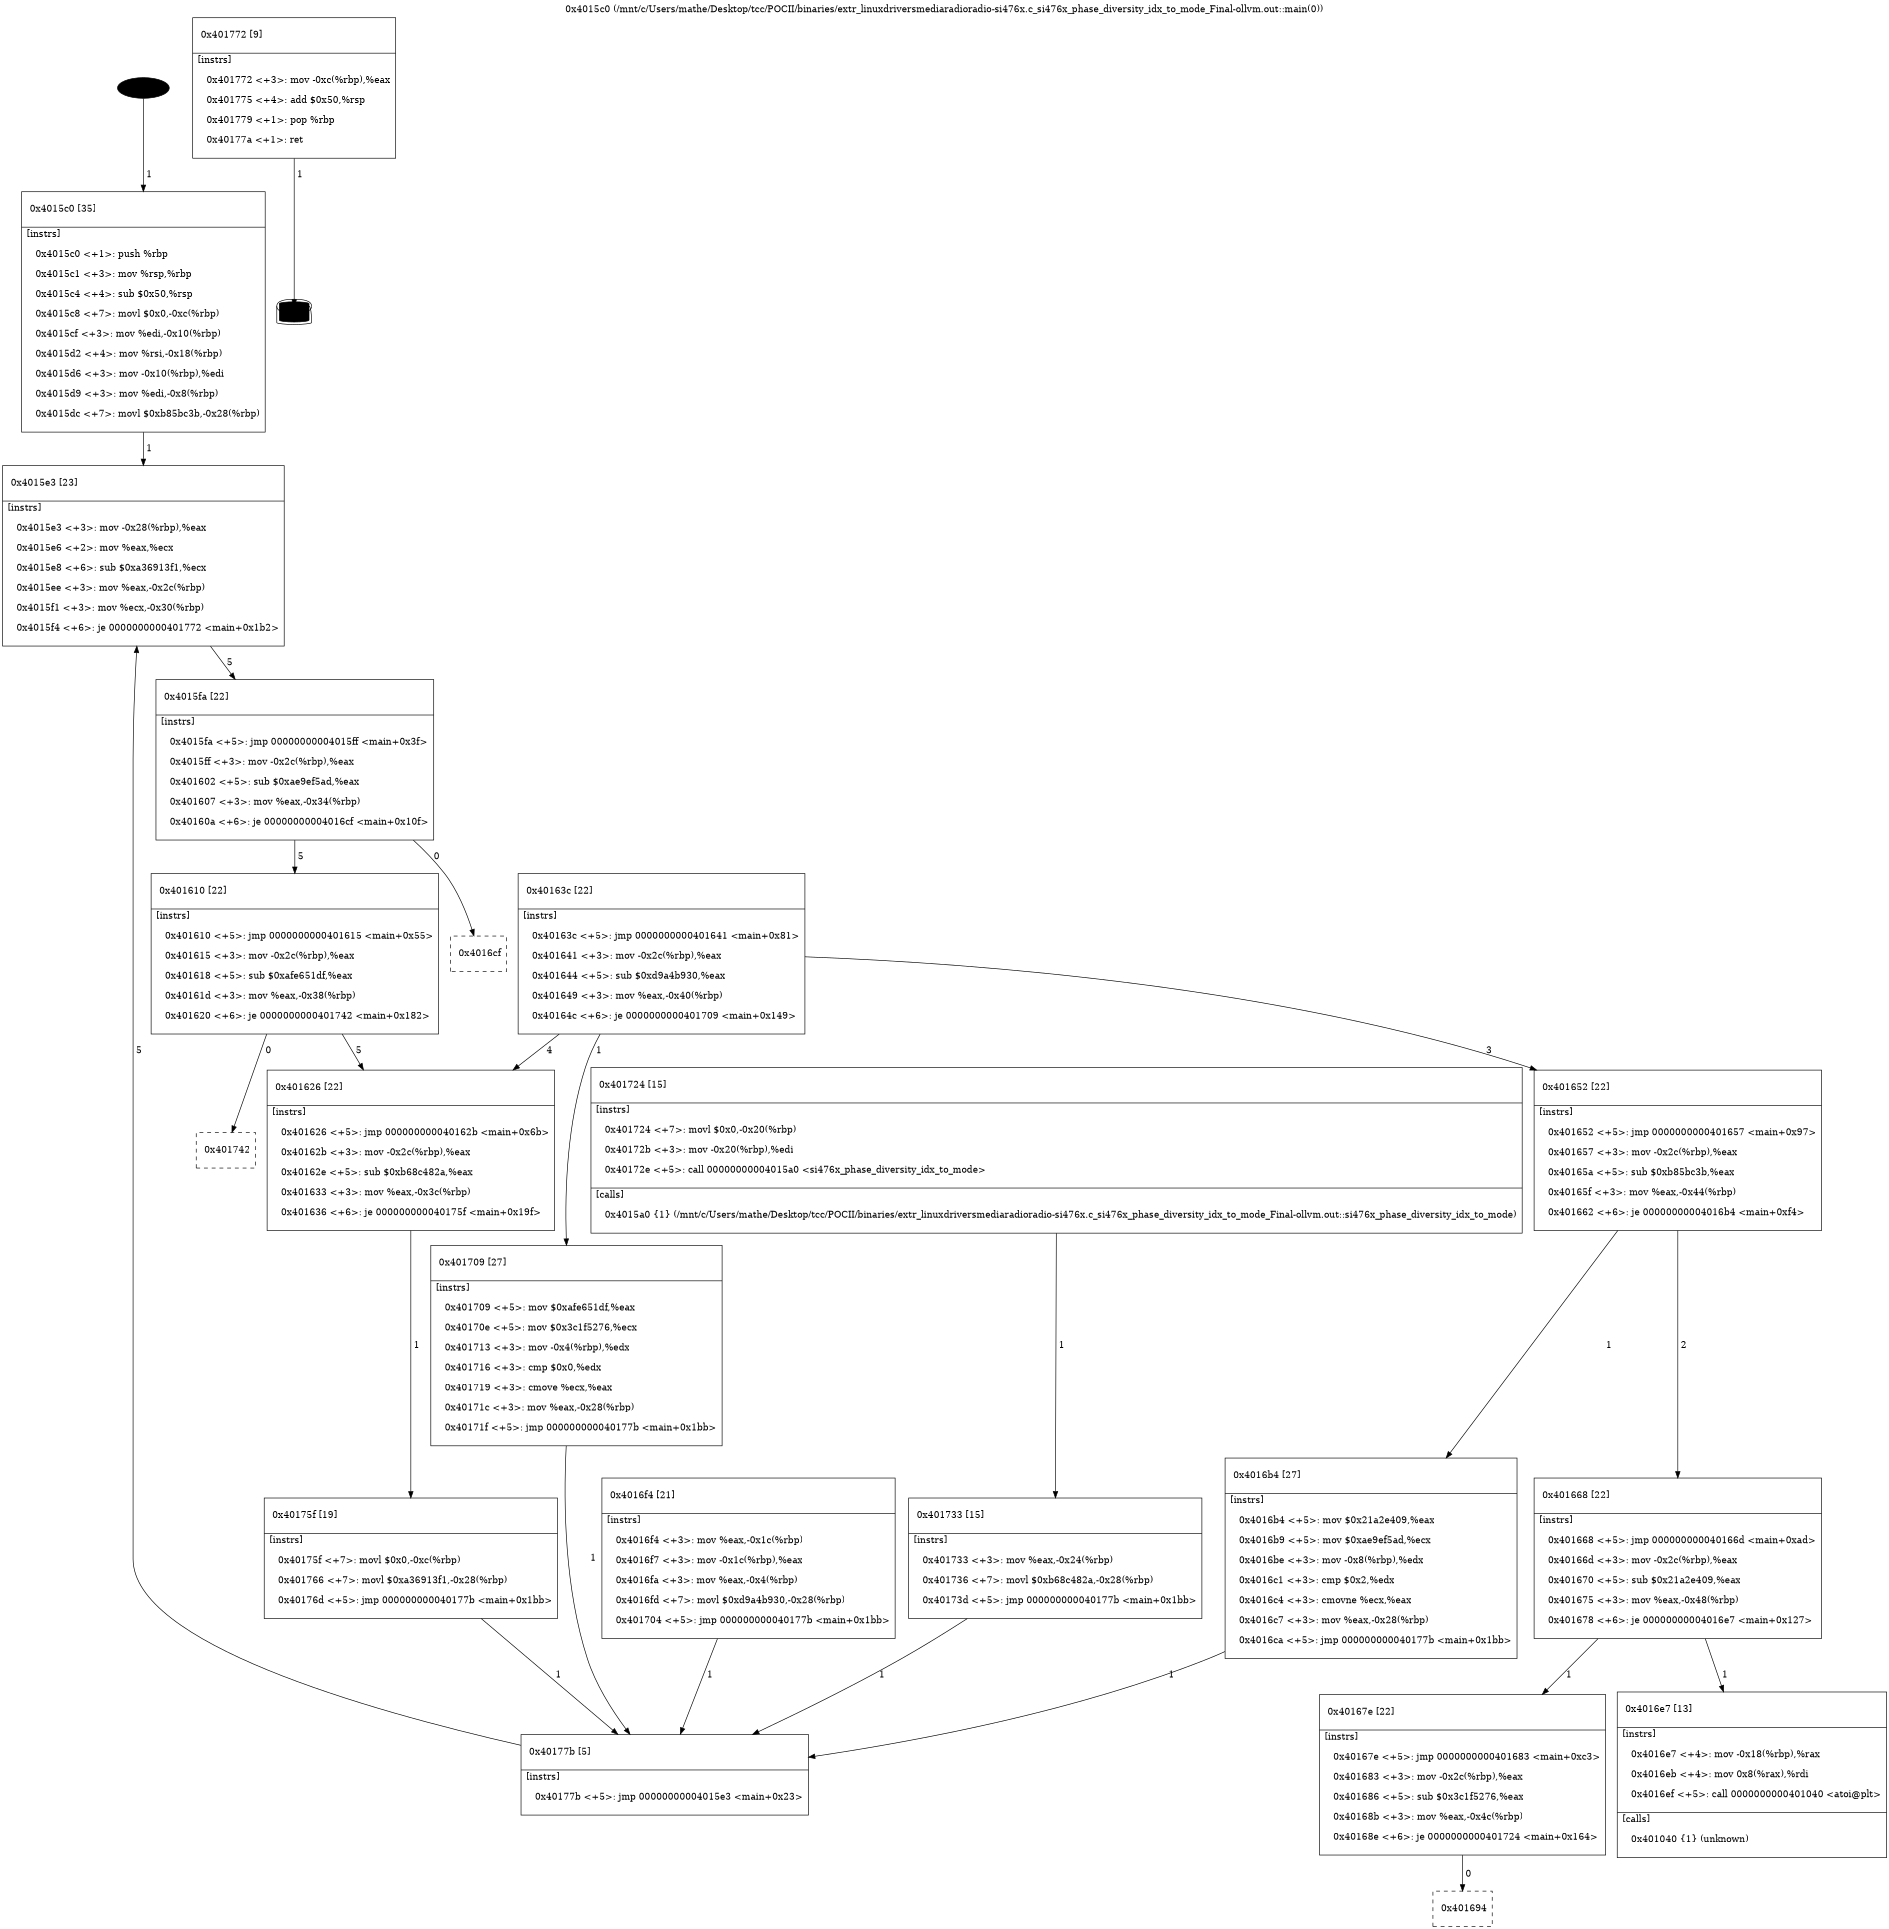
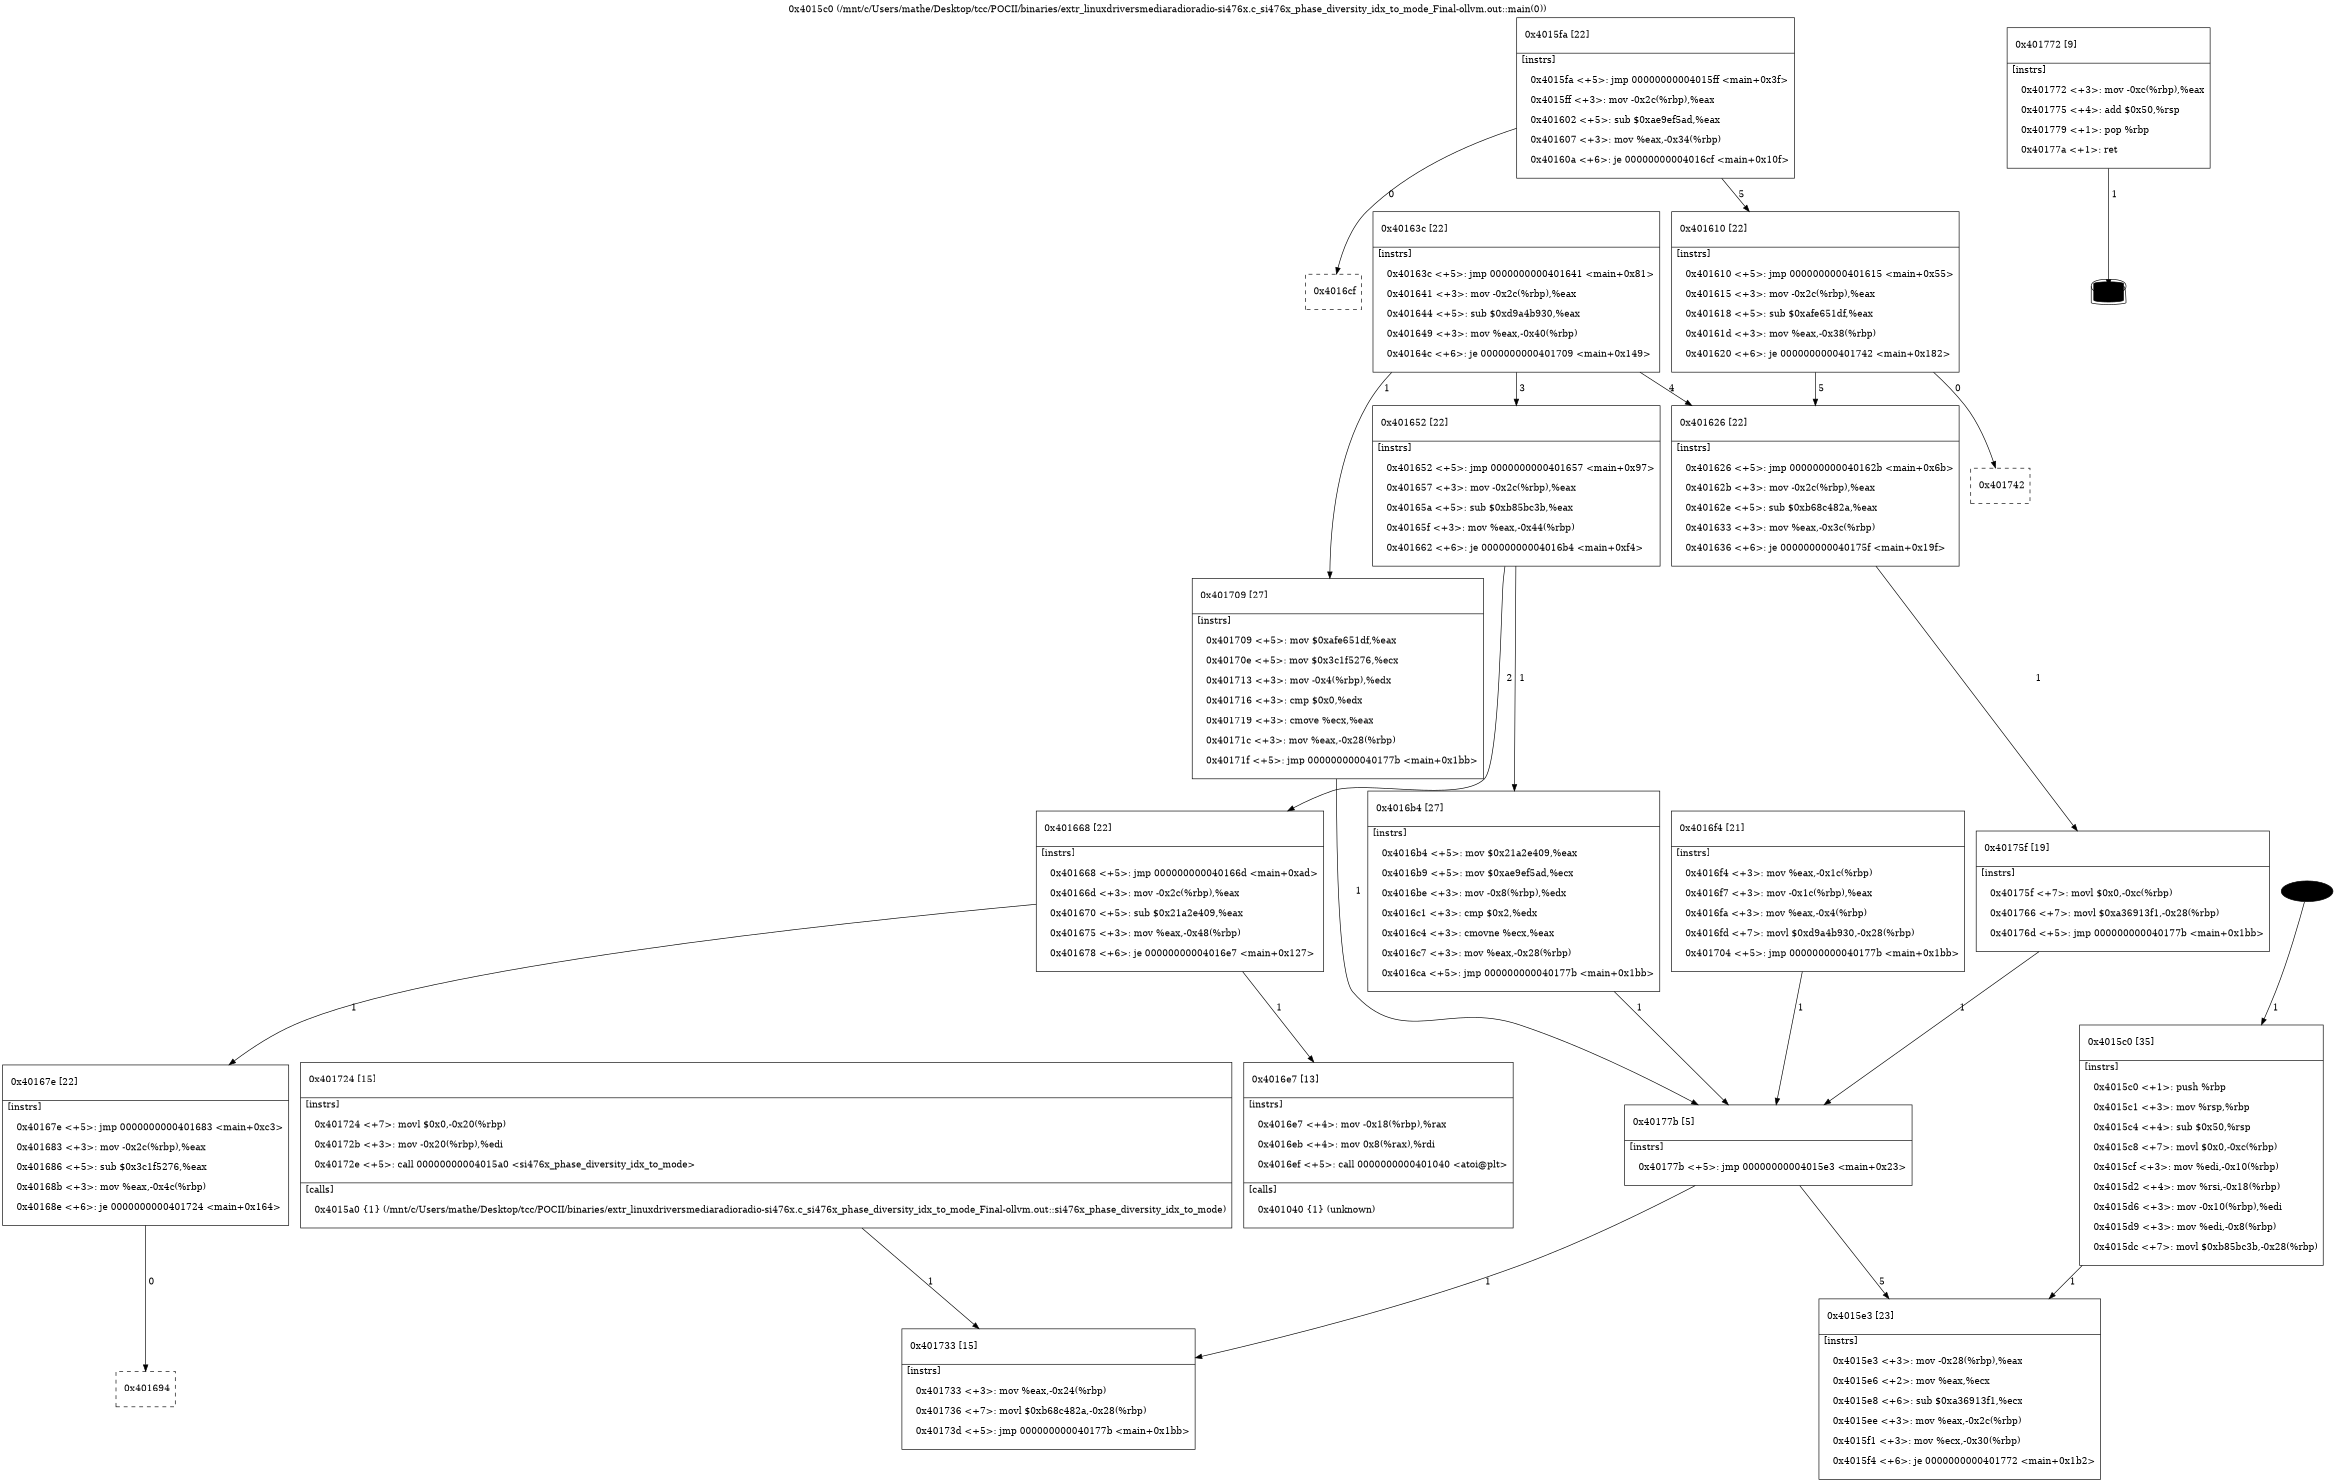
(221, 660) -> none
(865, 1679) -> (1454, 1288)
